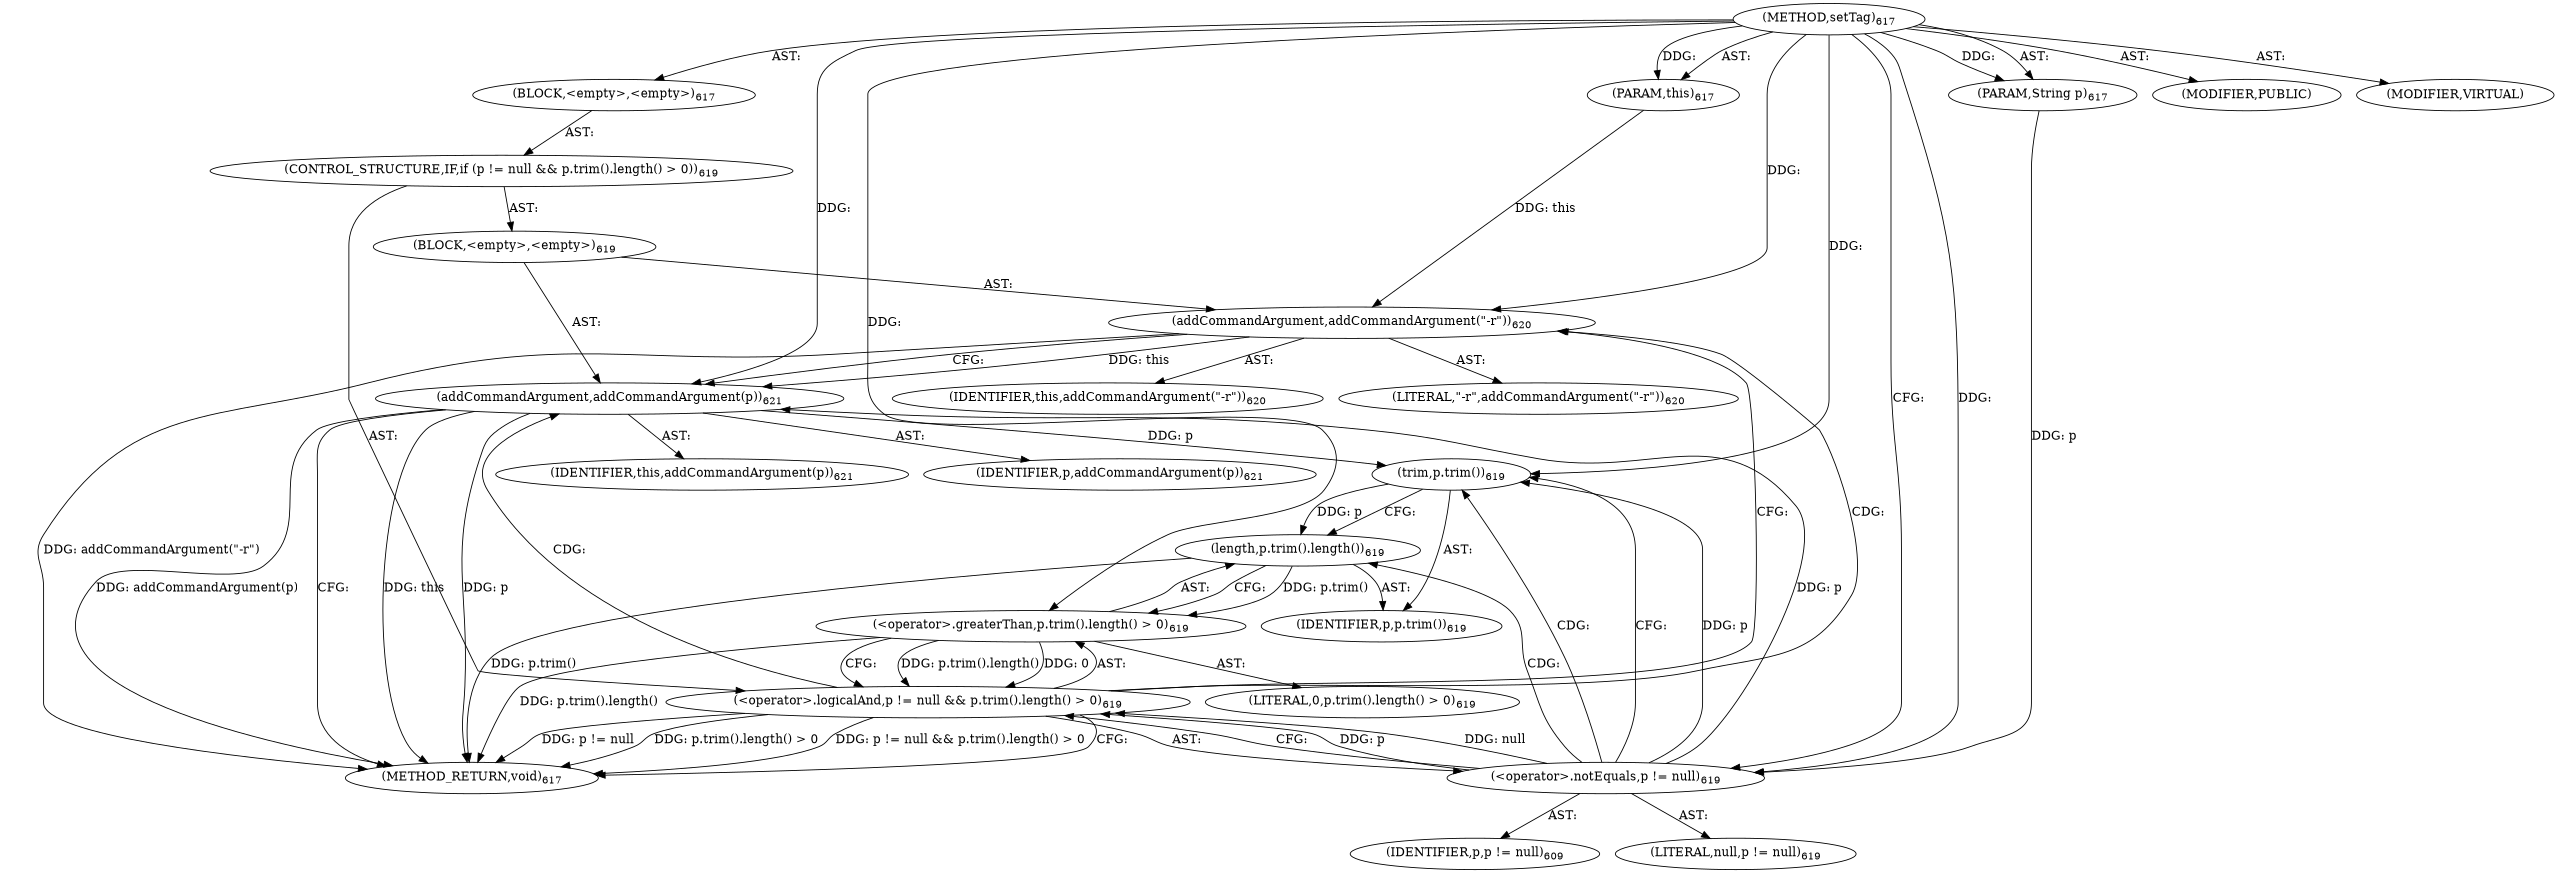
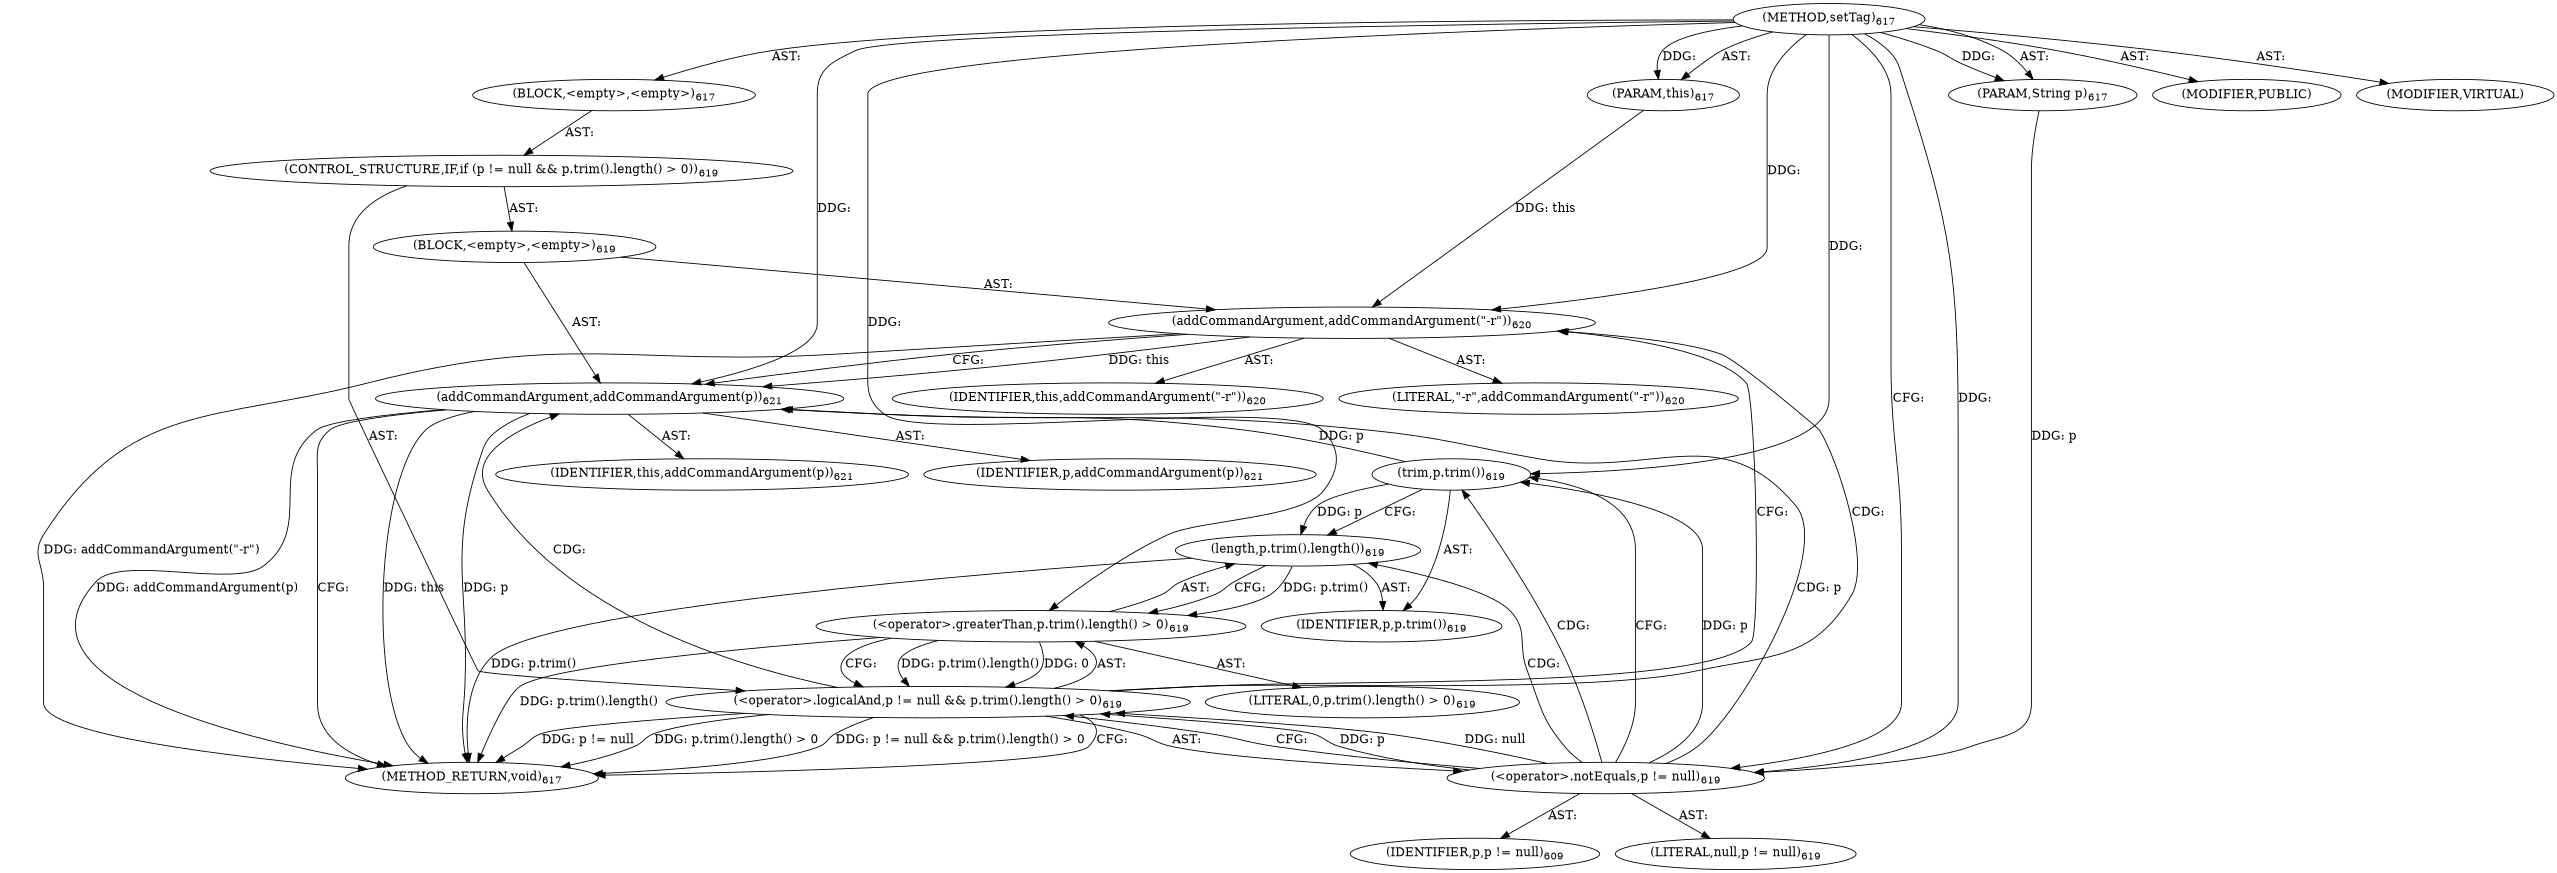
(1069, 435) -> (1193, 424)
(1819, 588) -> (1819, 588)
